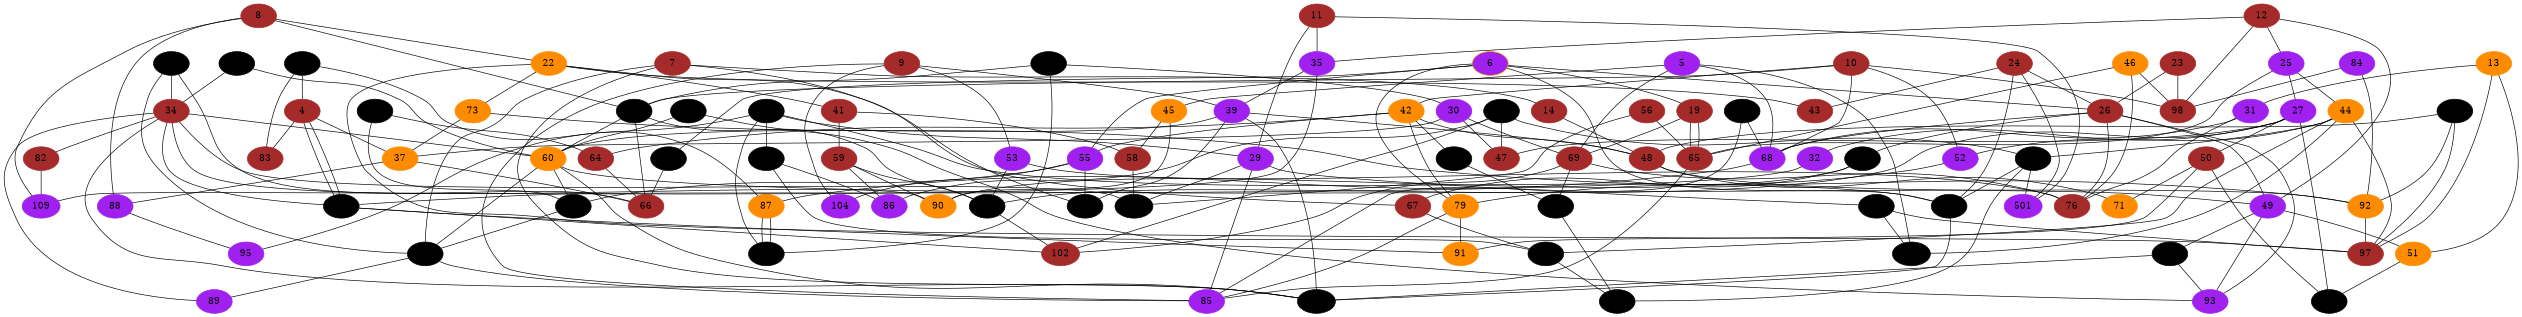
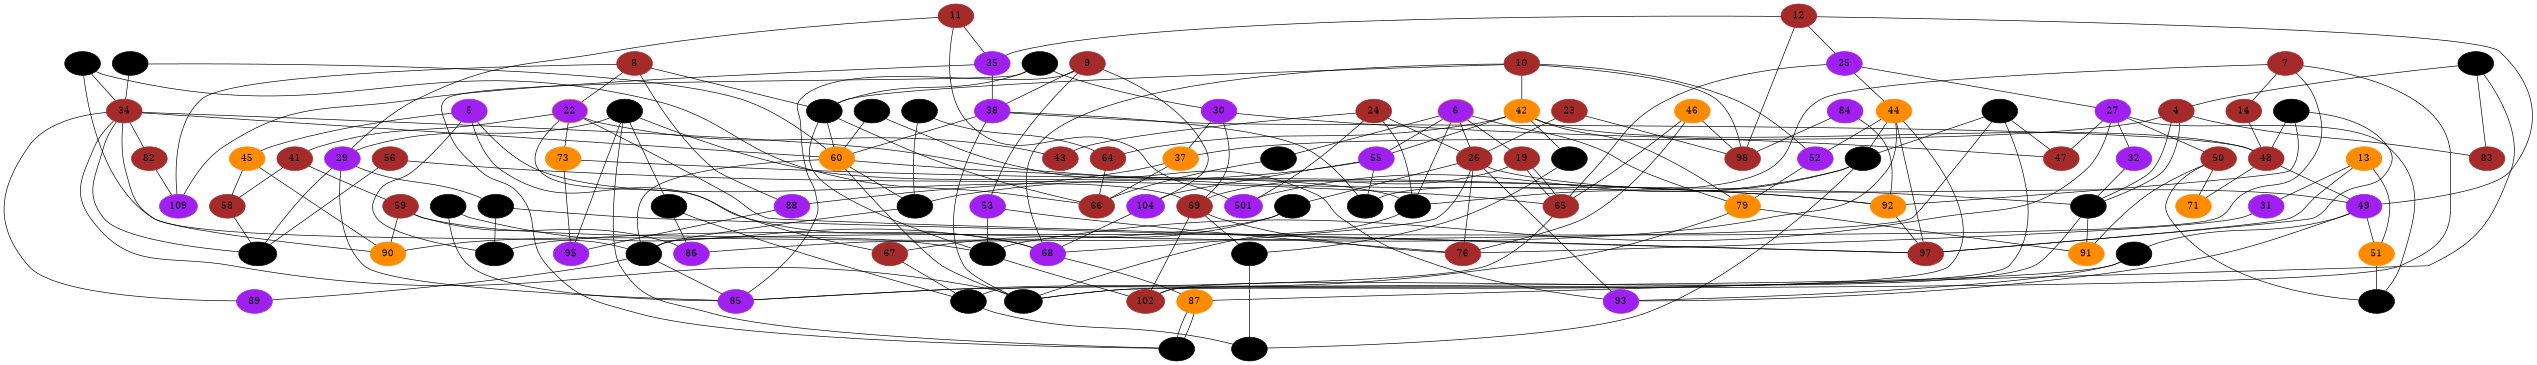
(549, 63) -> (570, 111)
(1232, 111) -> (992, 111)
(2008, 133) -> (1105, 226)
(436, 135) -> (567, 206)
